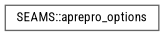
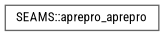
(82, 18) -> (82, 18)
